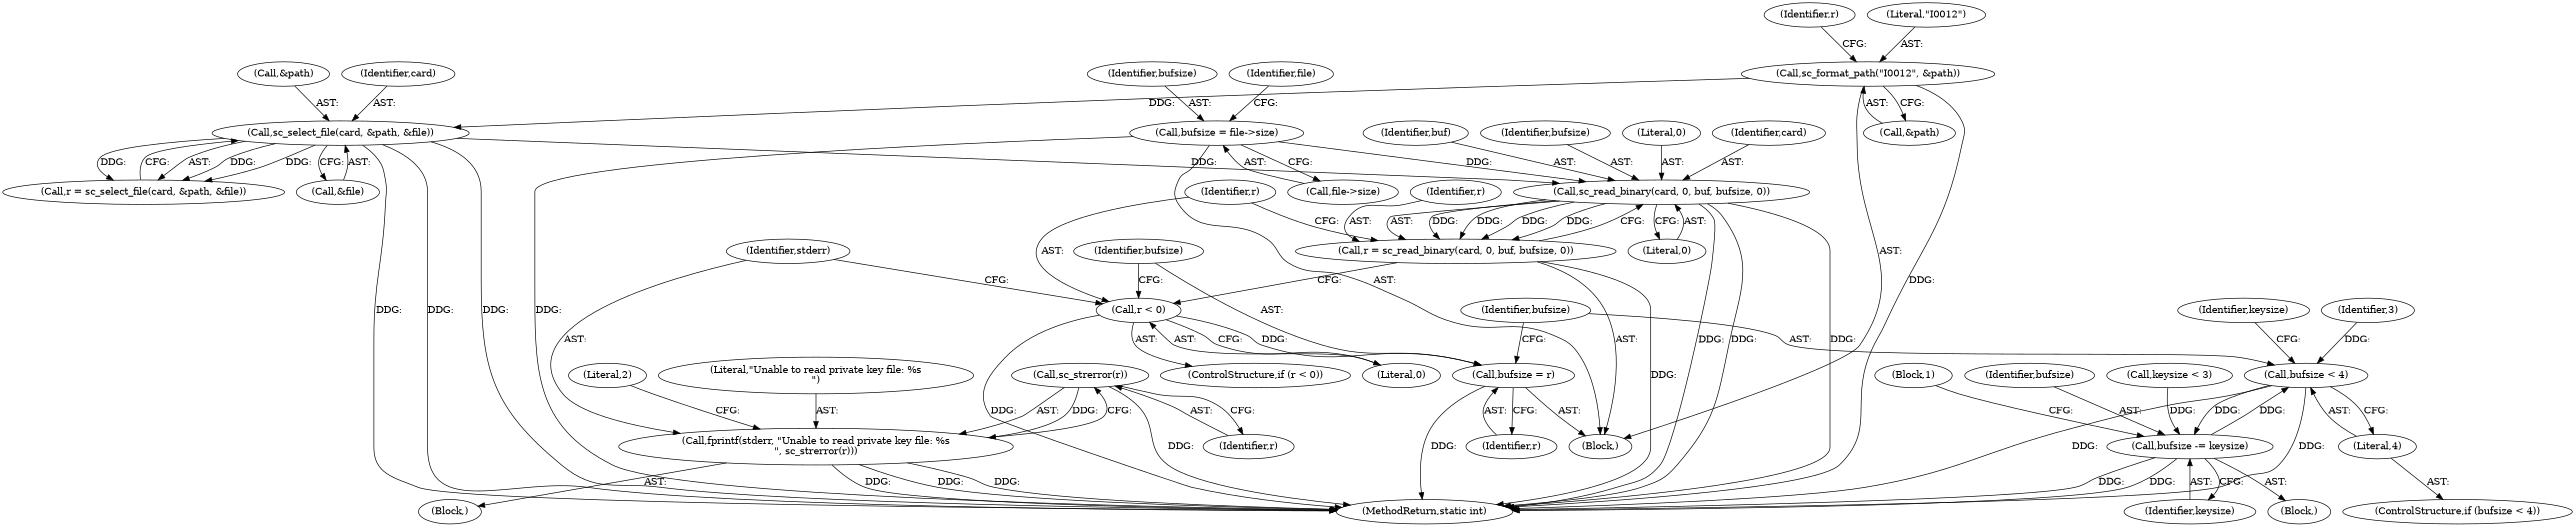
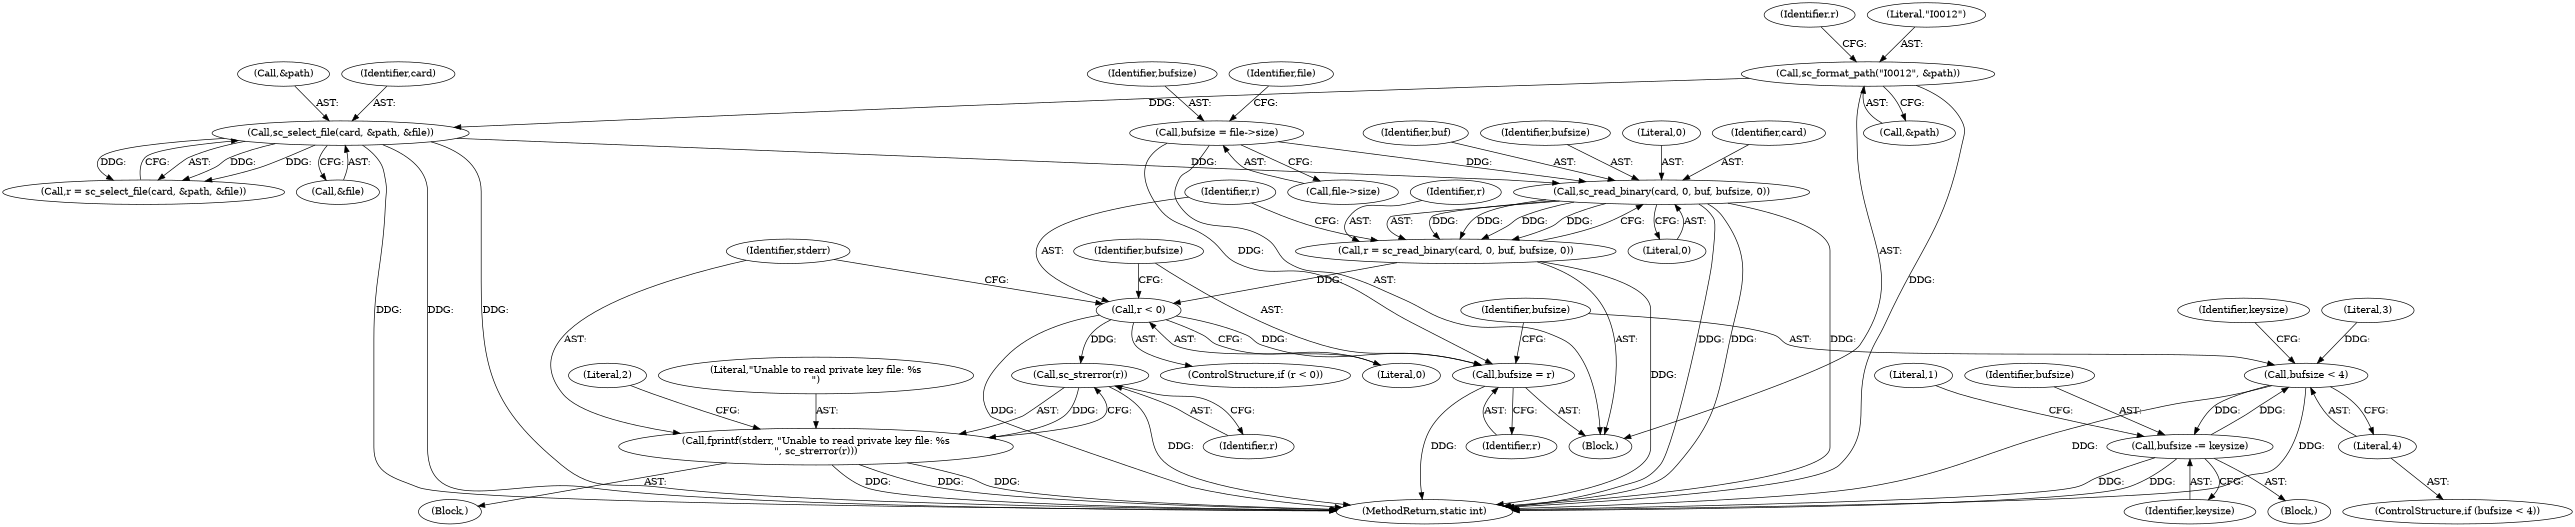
(1331, 281) -> (1331, 281)
(2368, 310) -> (2368, 310)
none -> (1091, 334)
(1914, 375) -> (1914, 375)
(2170, 375) -> none
(548, 400) -> (1284, 271)
